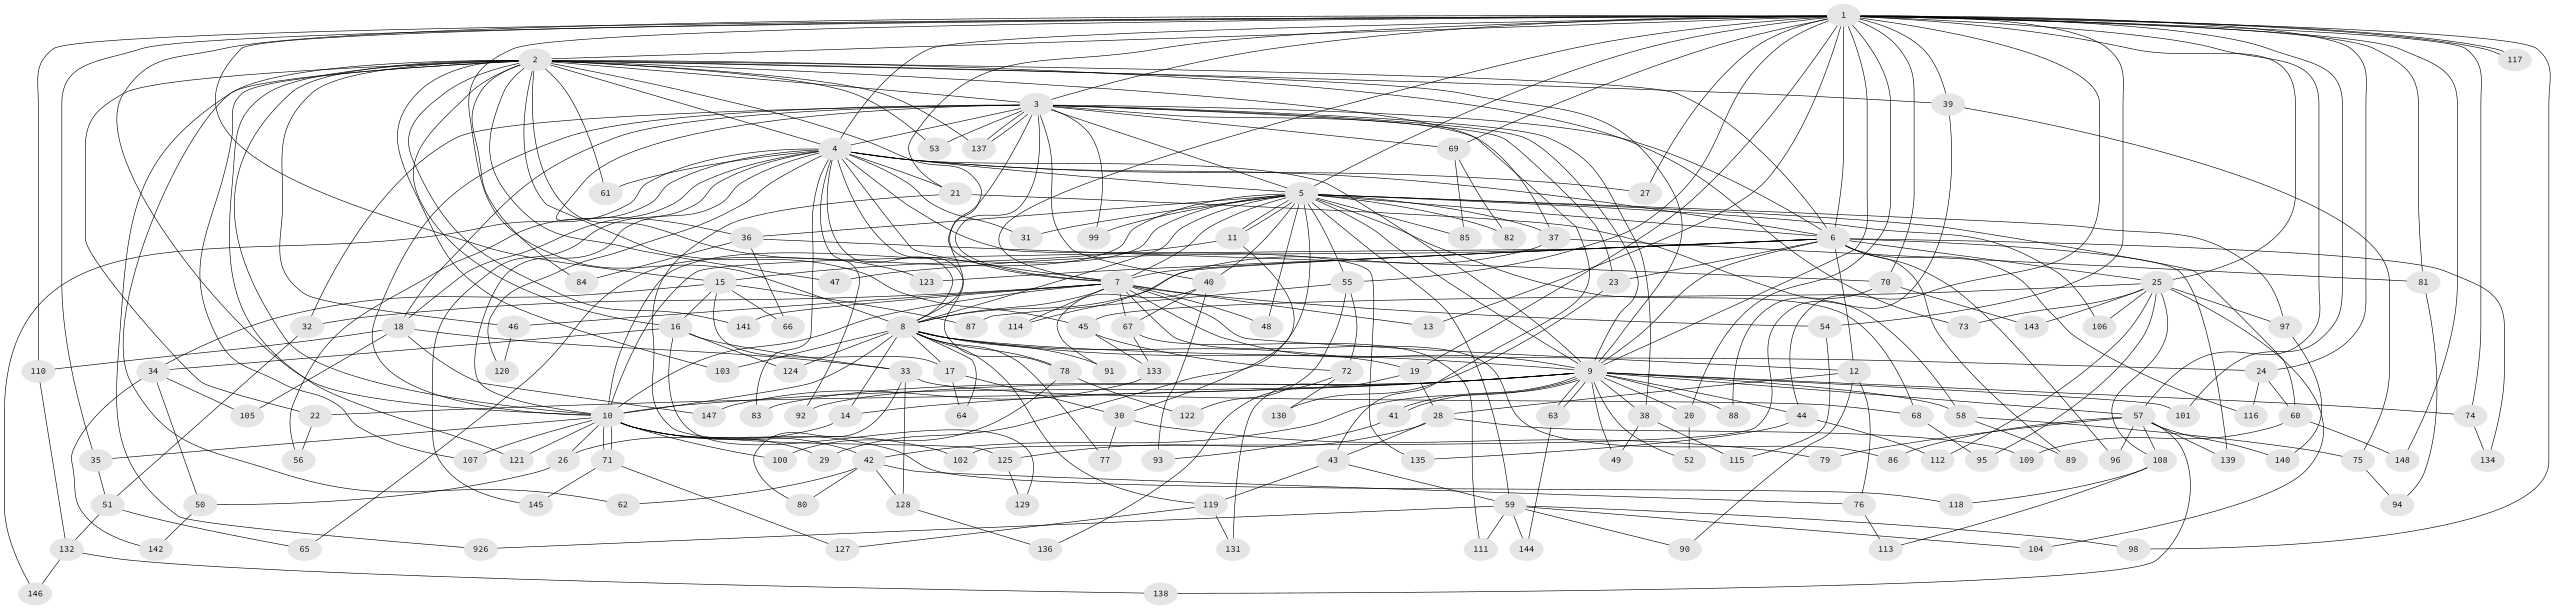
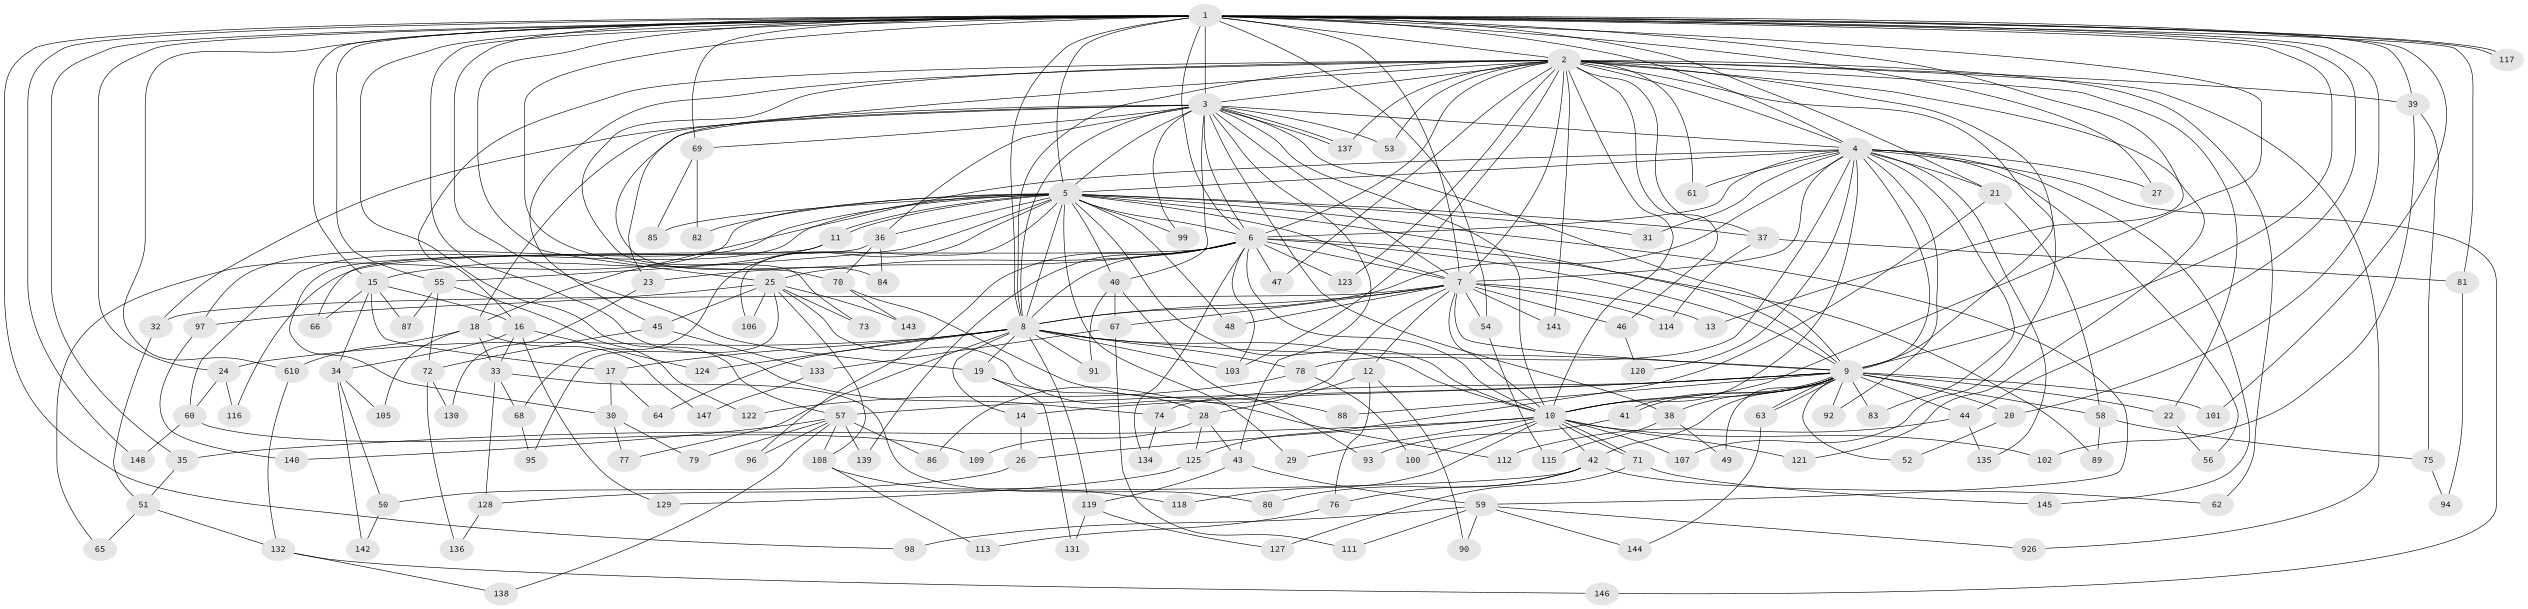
none -> (1187, 93)
(1846, 310) -> (1252, 315)
(38, 371) -> (292, 371)
(2036, 549) -> none
